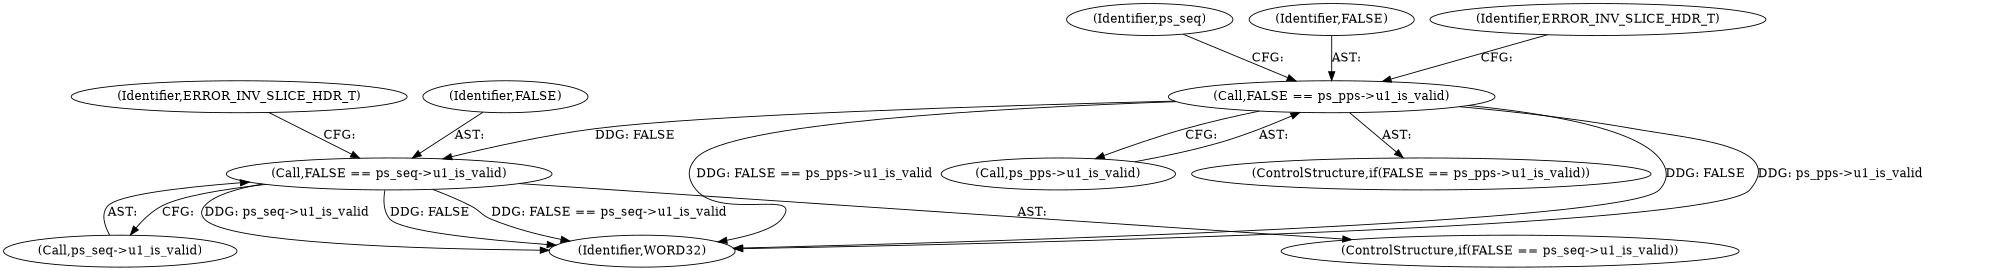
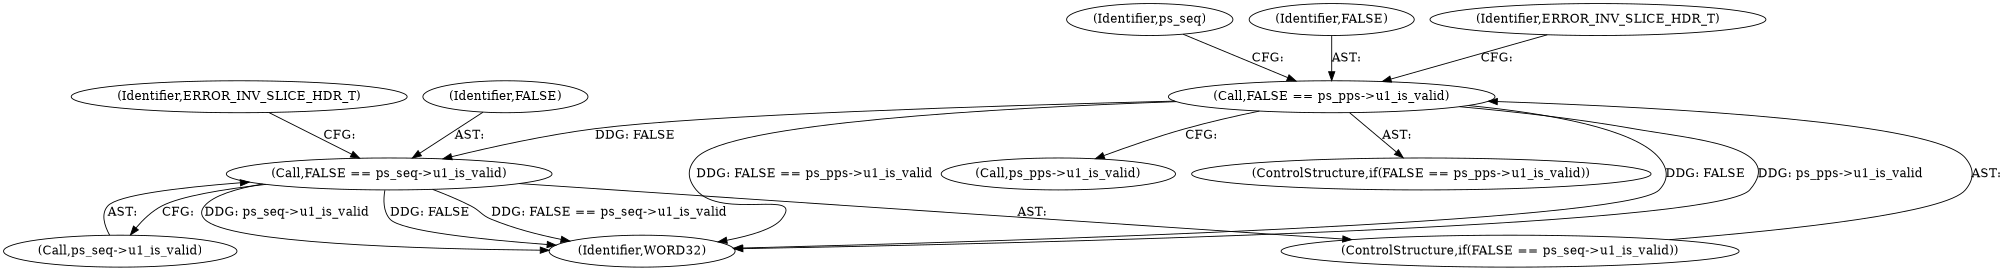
(1215, 144) -> (1902, 134)
